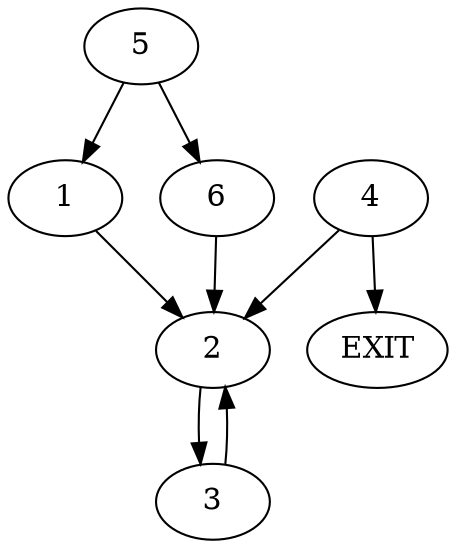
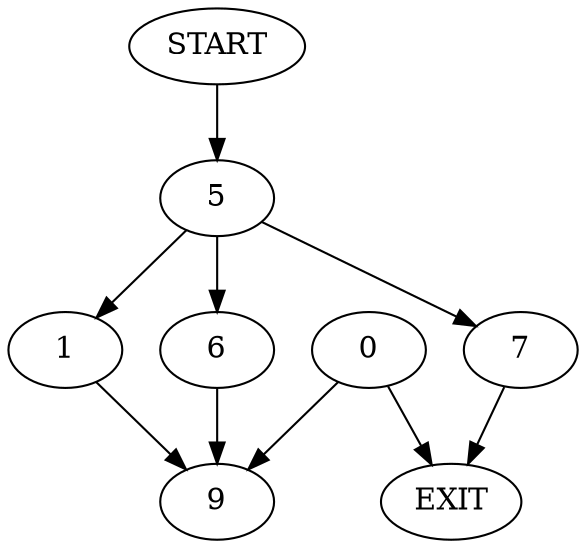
none -> (217, 46)
(371, 198) -> (369, 350)
(213, 350) -> (217, 502)
none -> (521, 350)
(213, 502) -> none
